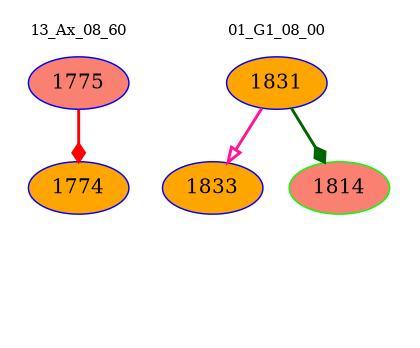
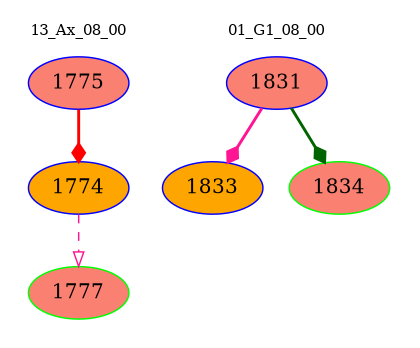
(79, 31) -> (79, 31)
(277, 83) -> (277, 83)
(249, 129) -> (249, 129)
(339, 188) -> (339, 188)
none -> (79, 293)
